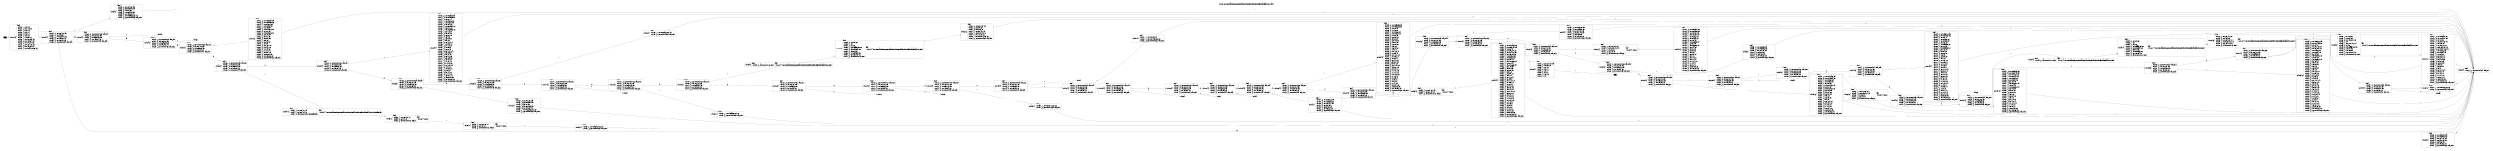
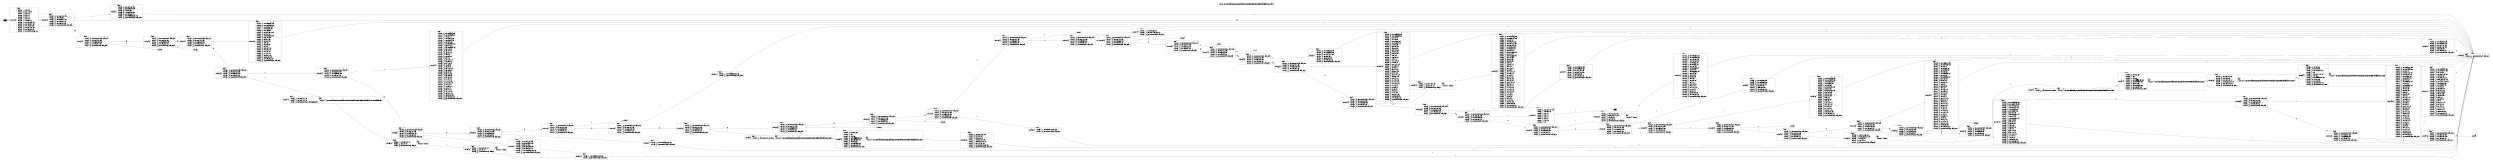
(2438, 88) -> none
